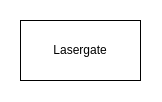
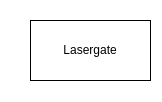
(81, 51) -> (91, 51)
